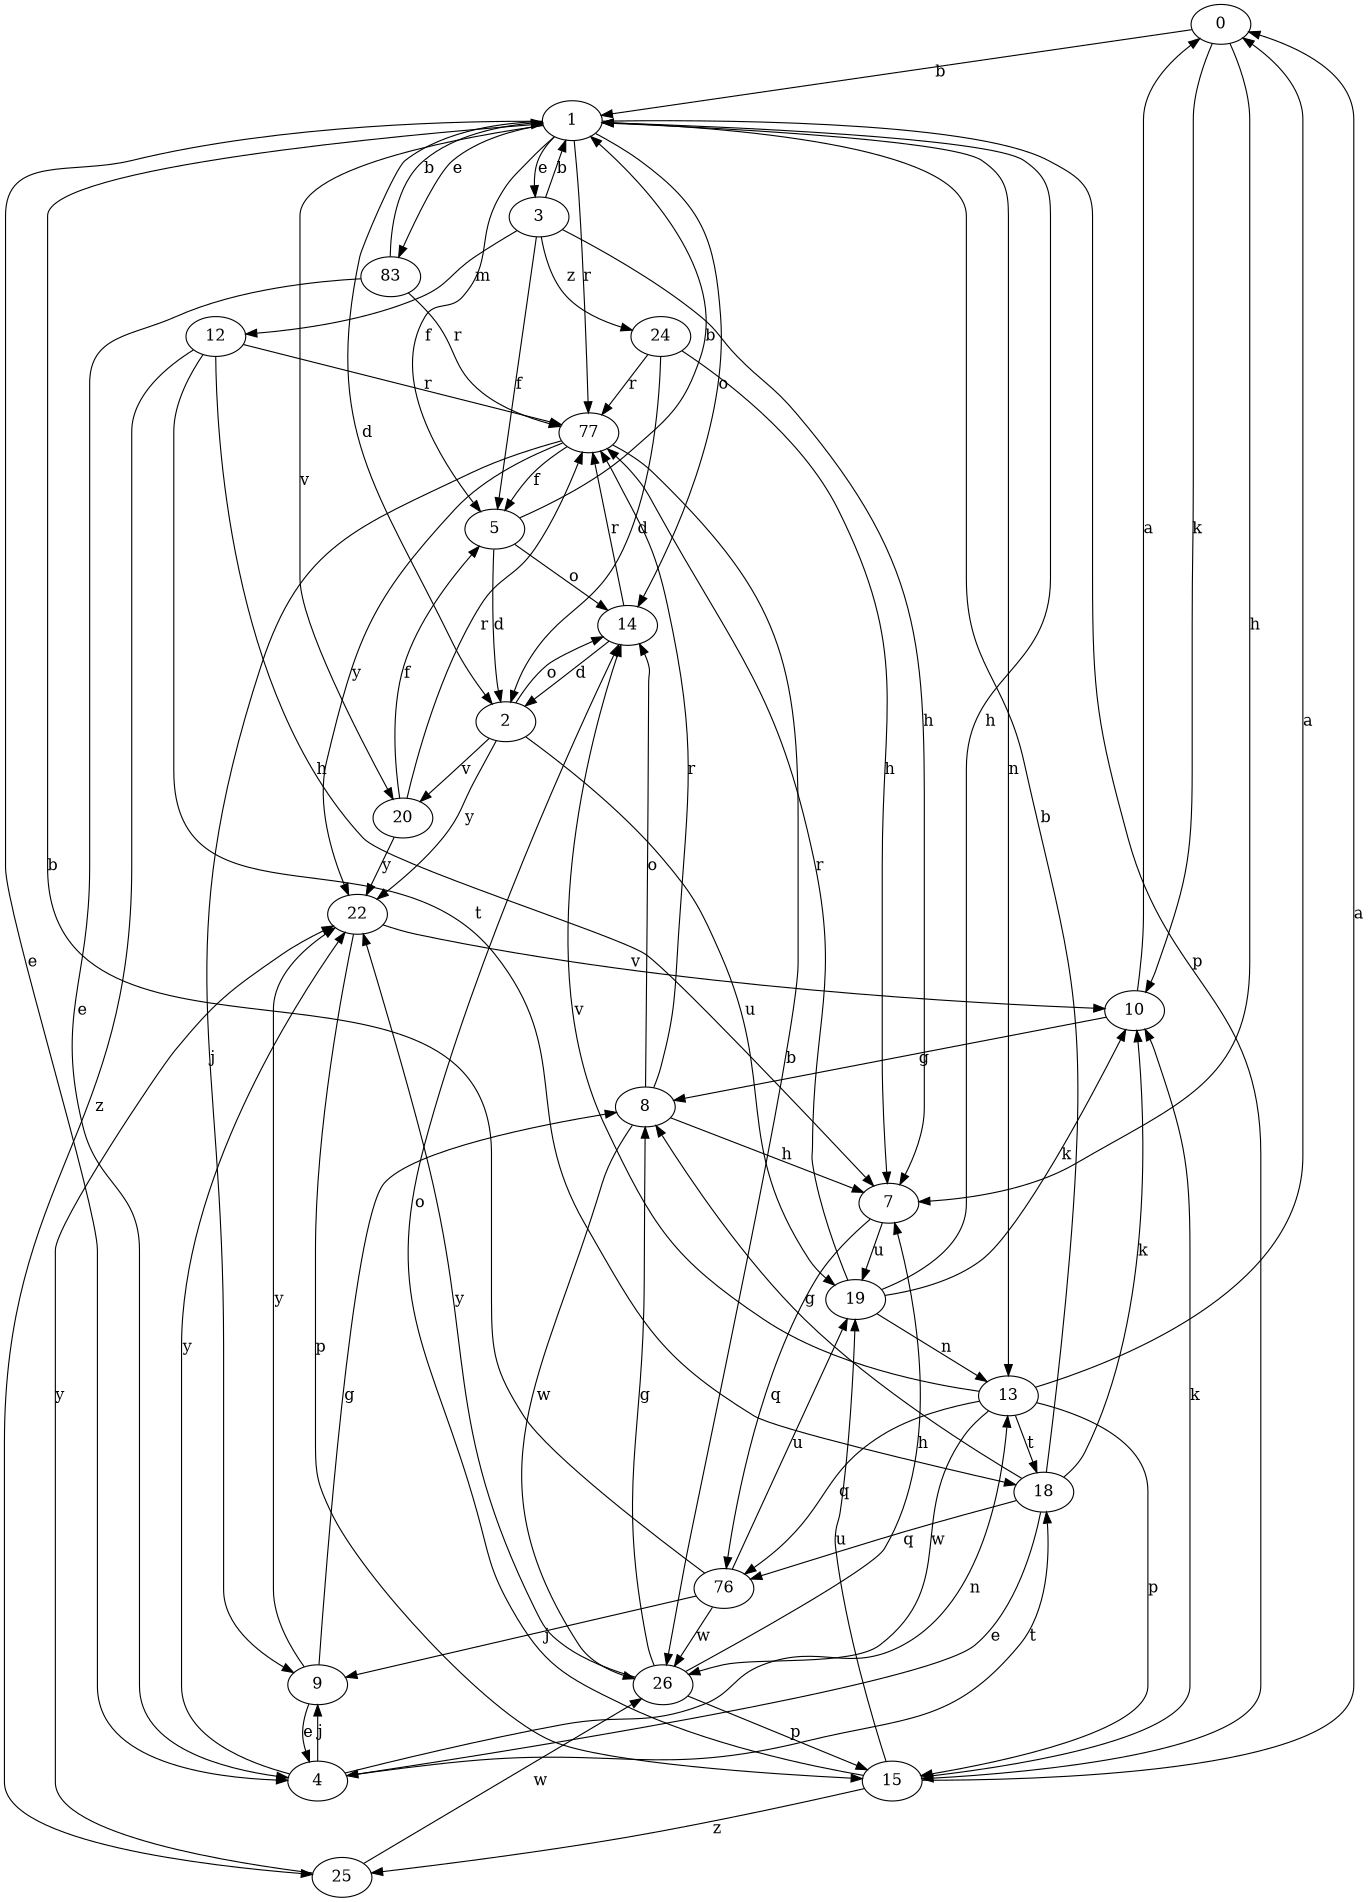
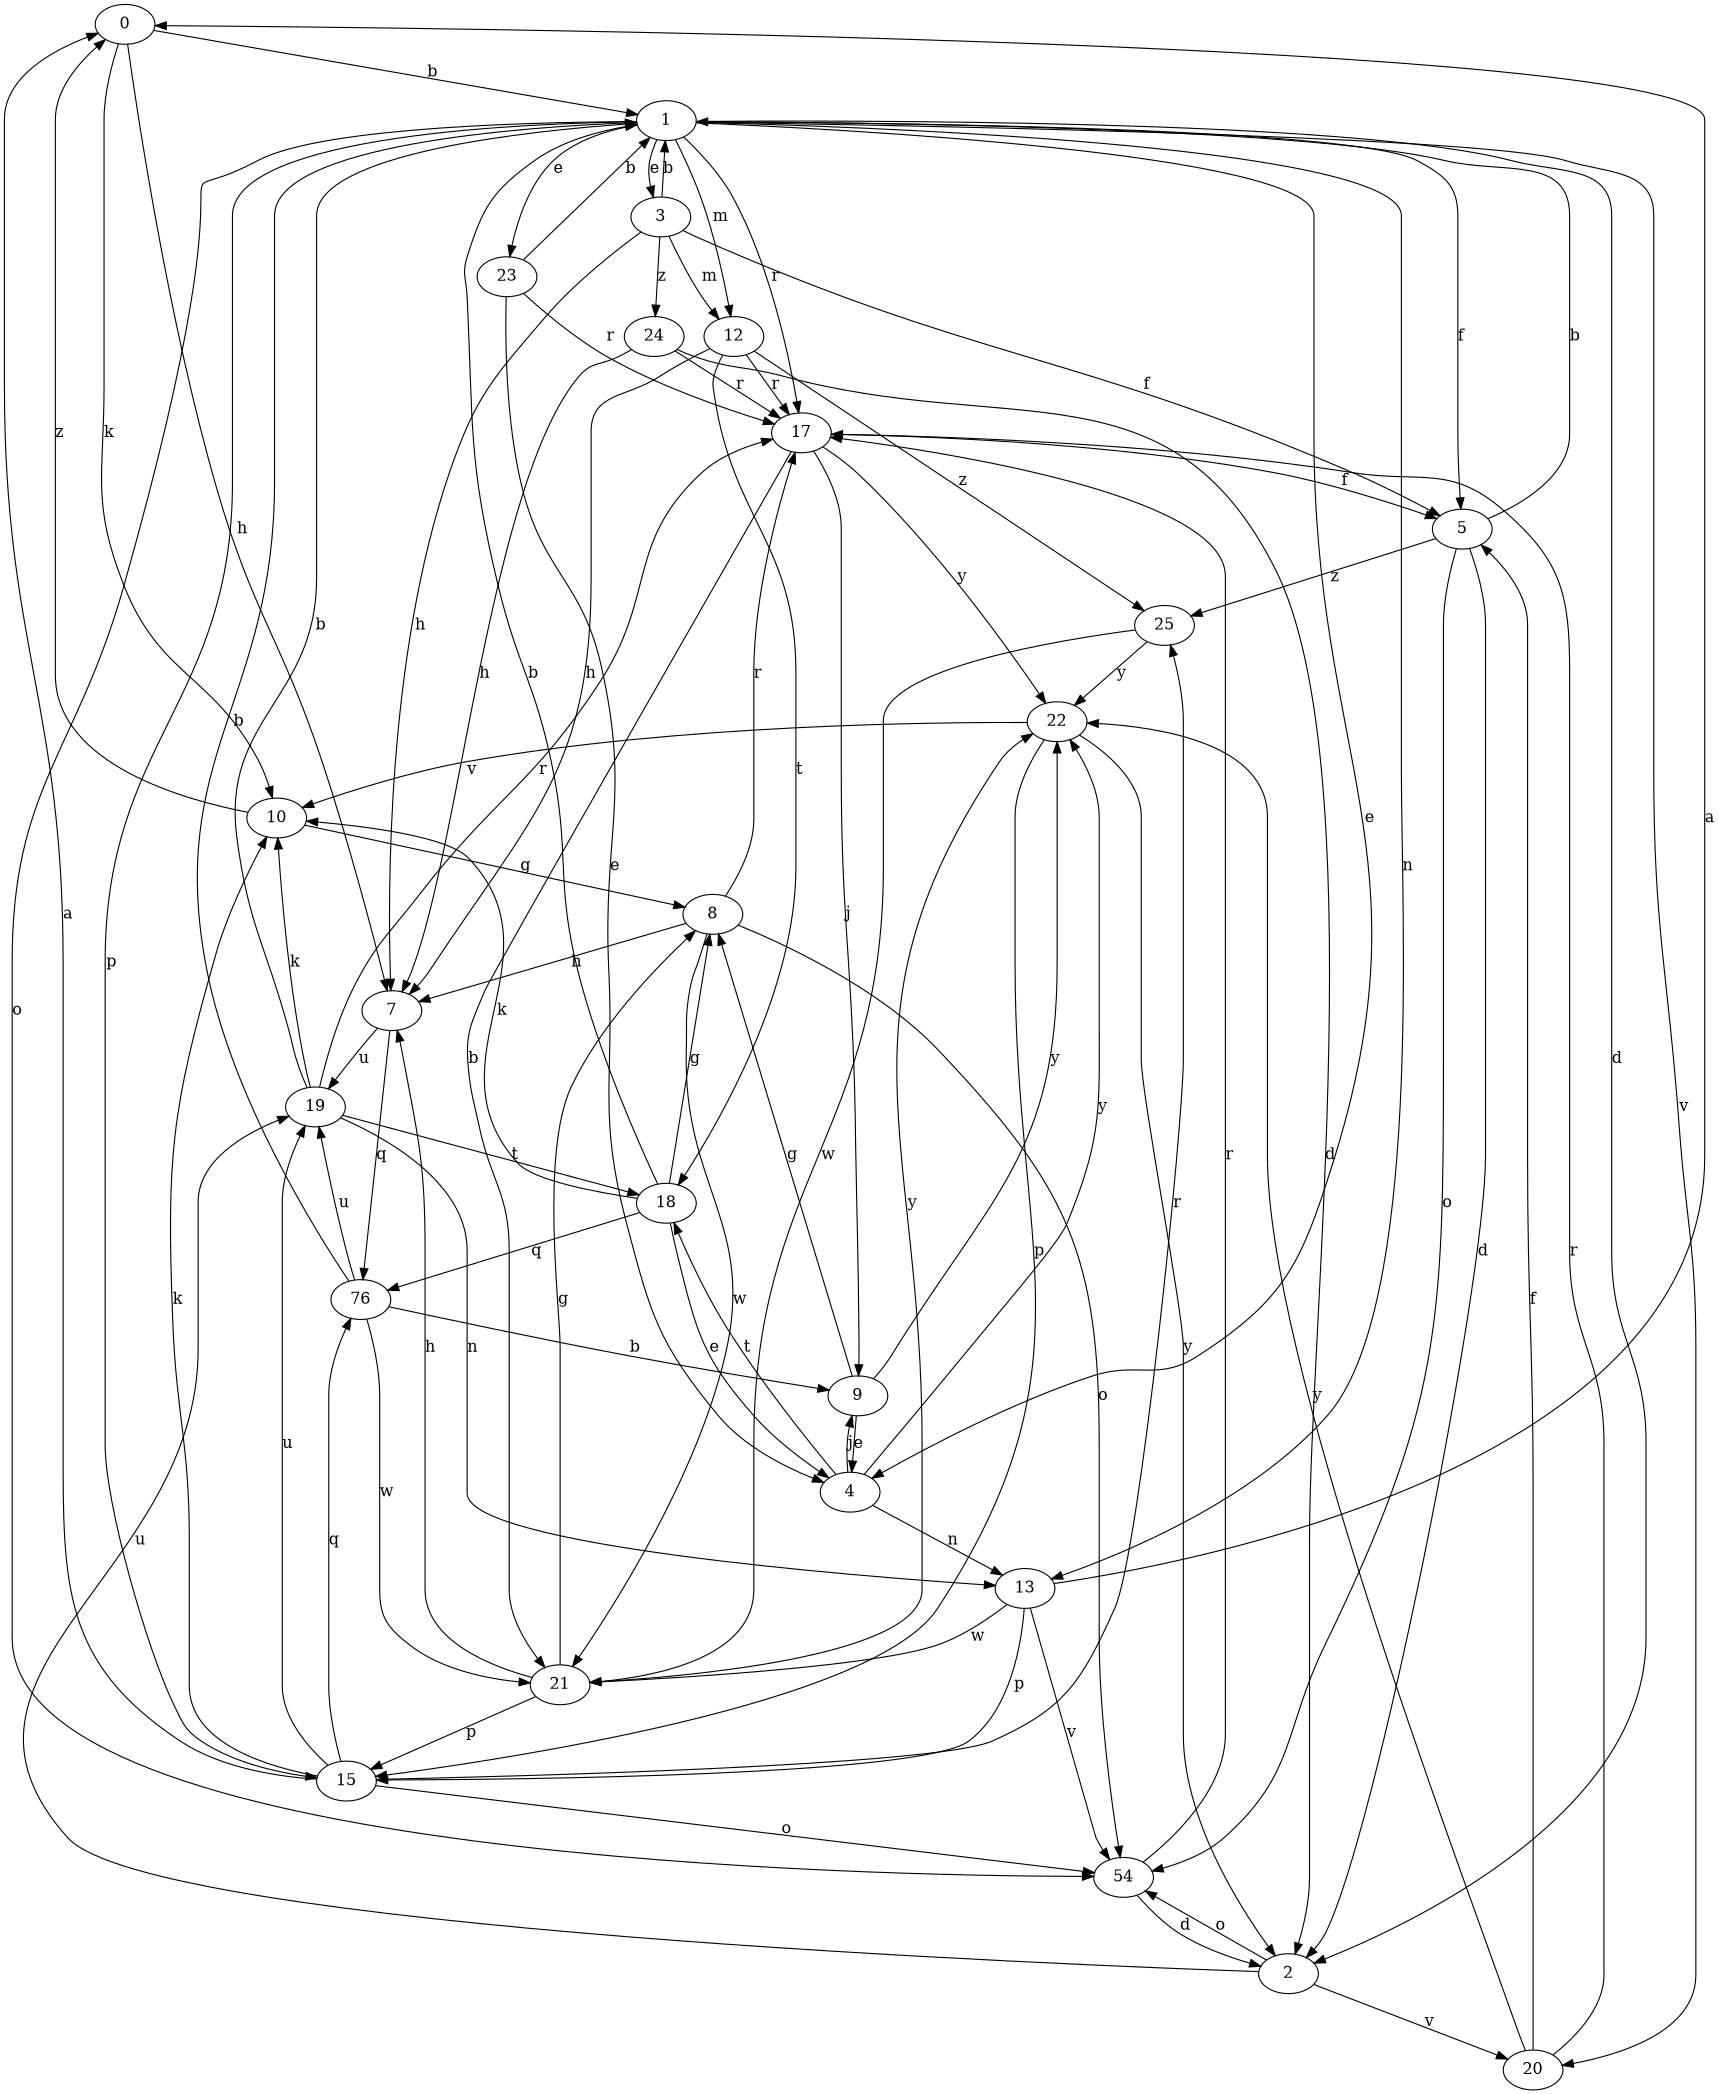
none -> (708, 221)
(391, 277) -> (507, 277)
(589, 433) -> (801, 433)
(1148, 529) -> (60, 433)
none -> (1313, 577)
(628, 625) -> (1124, 1877)
(991, 722) -> (321, 625)
(452, 825) -> (1182, 1337)
(1024, 1439) -> (478, 1152)
(855, 1456) -> (329, 1544)
(547, 1637) -> (635, 1348)
(663, 1685) -> (560, 1685)
(717, 1829) -> (1177, 1203)
